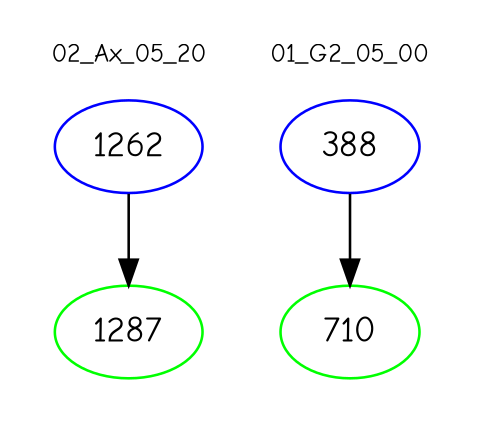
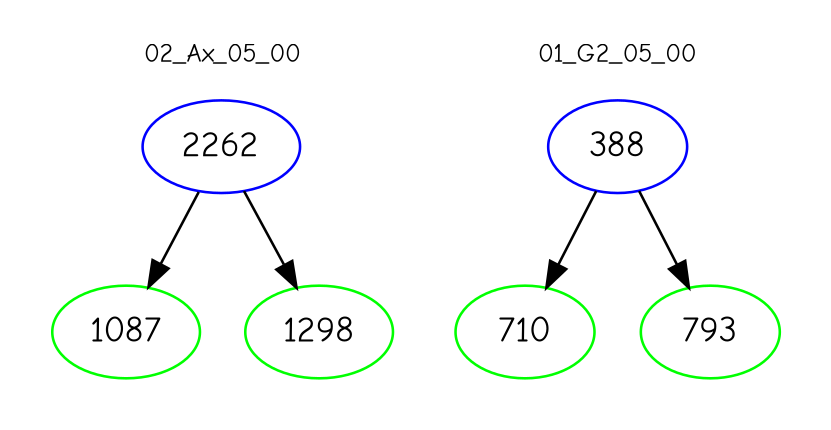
(130, 55) -> (223, 55)
(129, 147) -> (221, 147)
(129, 332) -> (126, 332)
none -> (319, 332)
none -> (710, 332)
